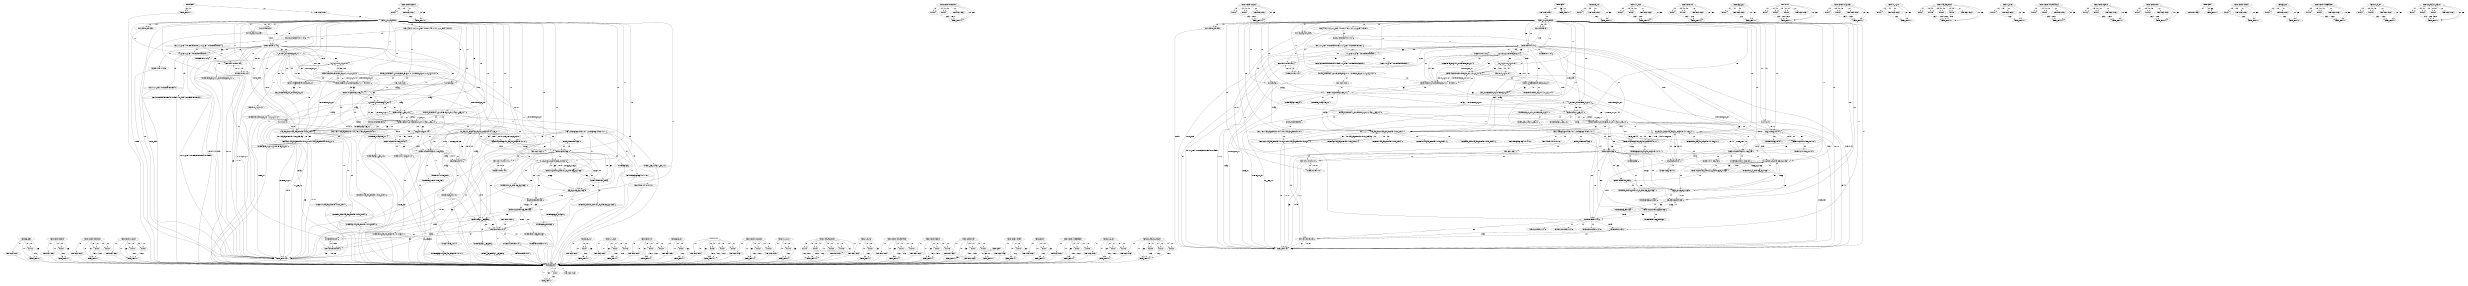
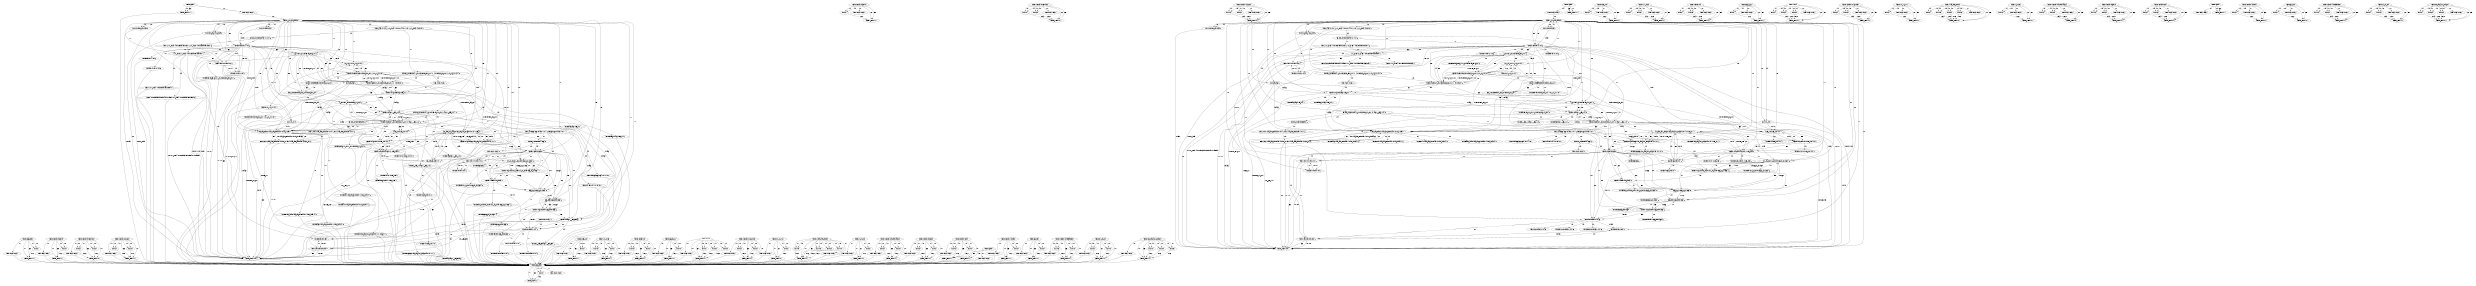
(481, 232) -> none
